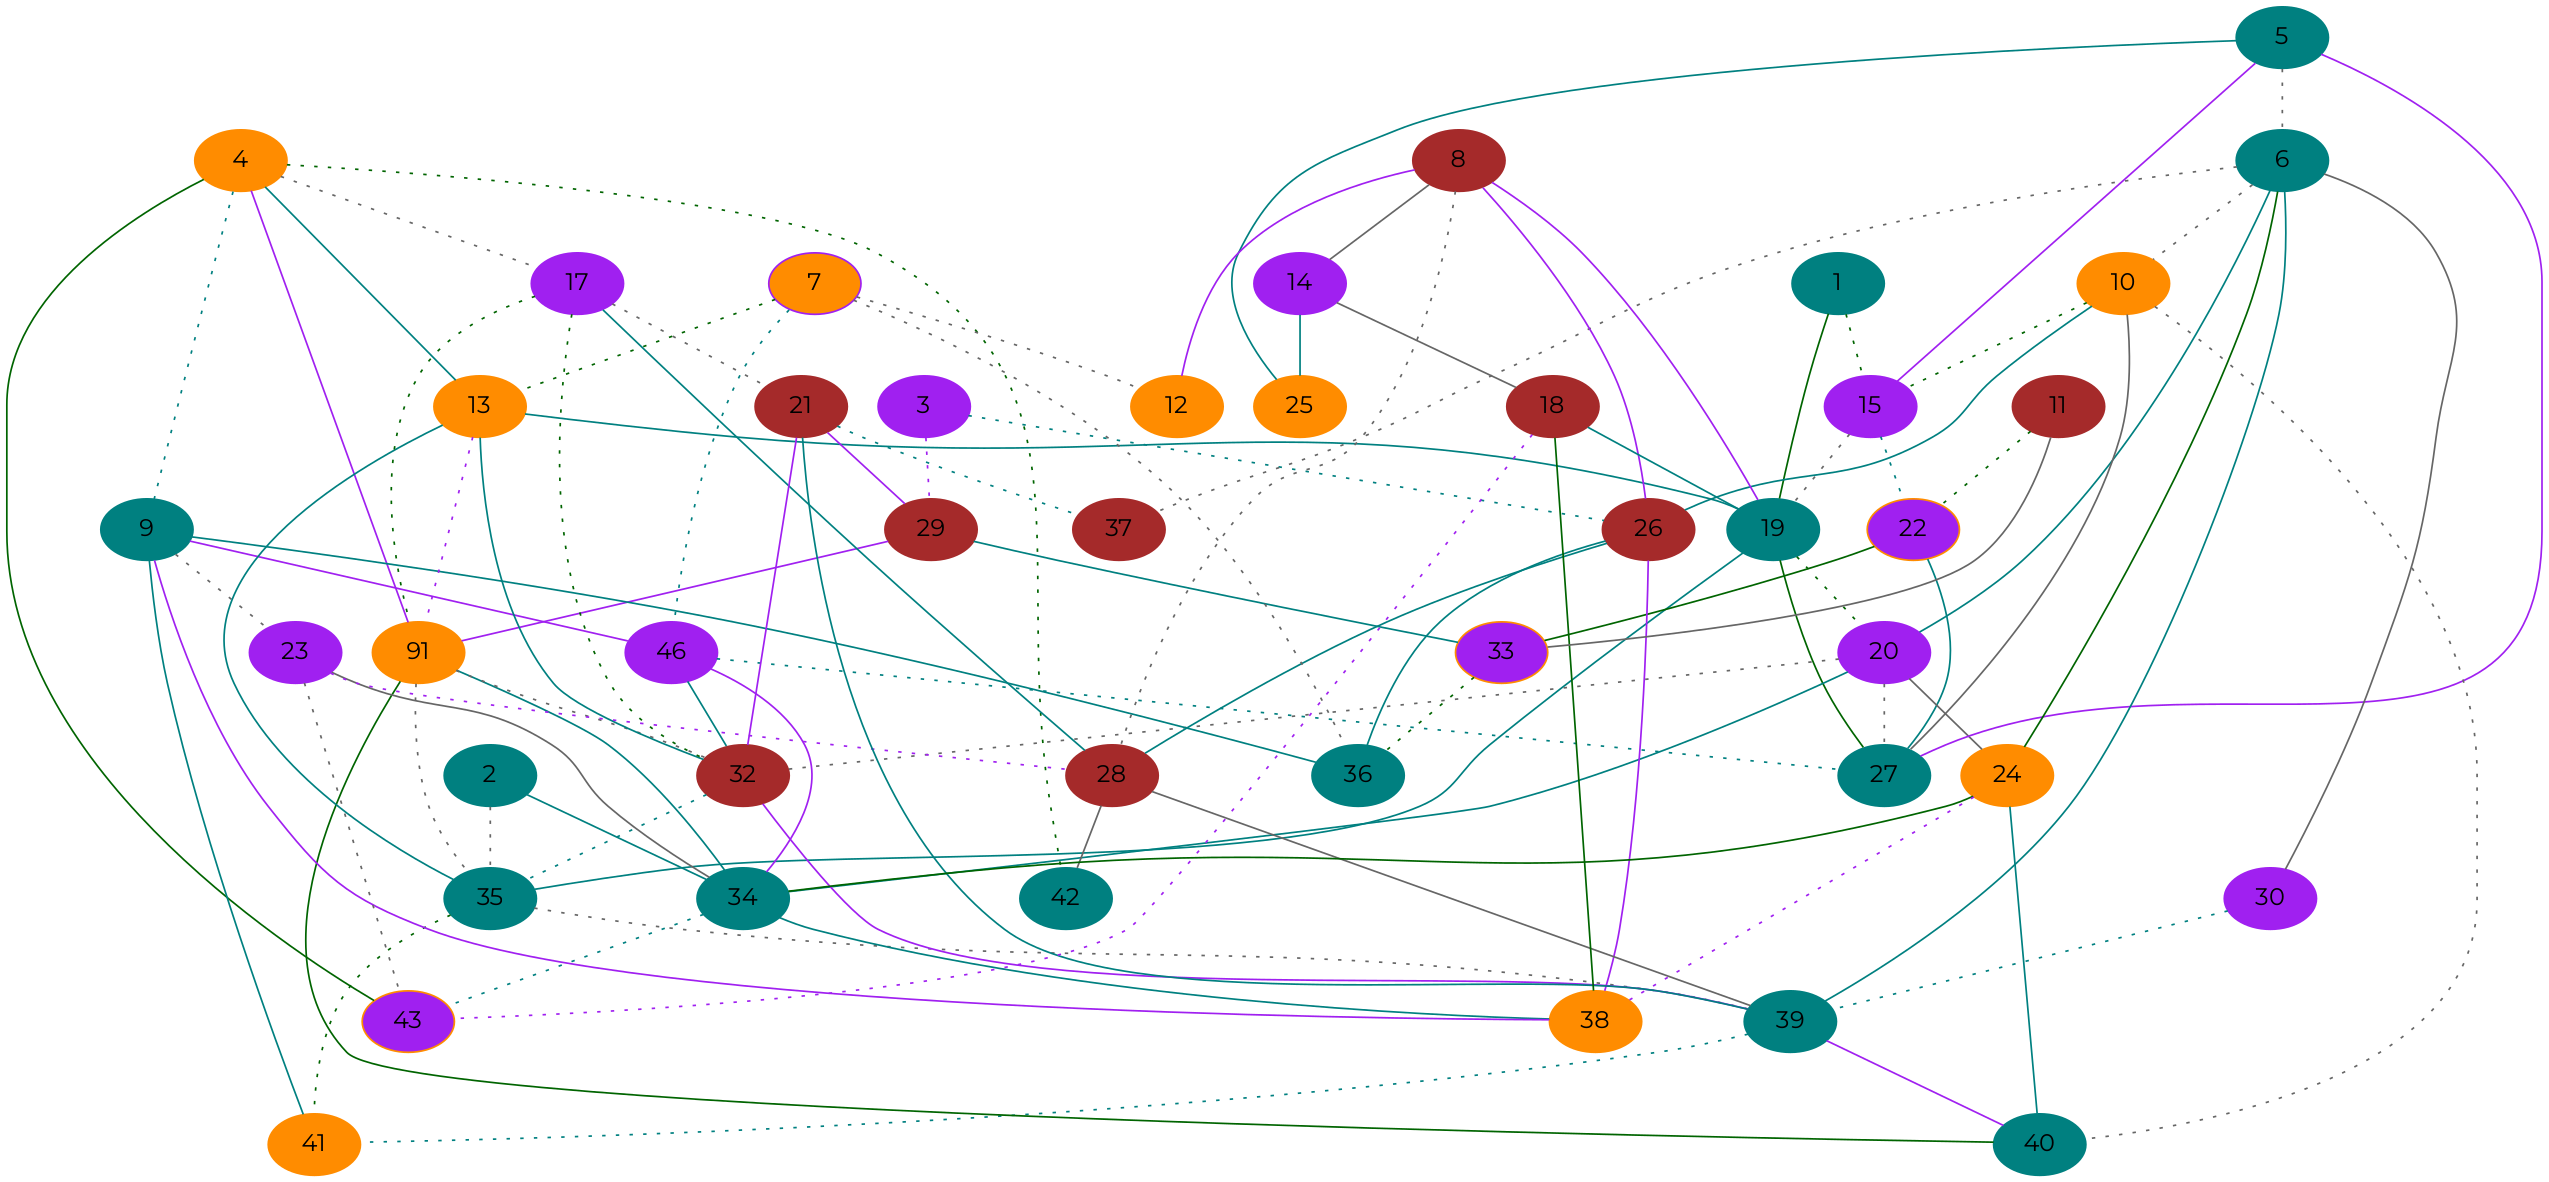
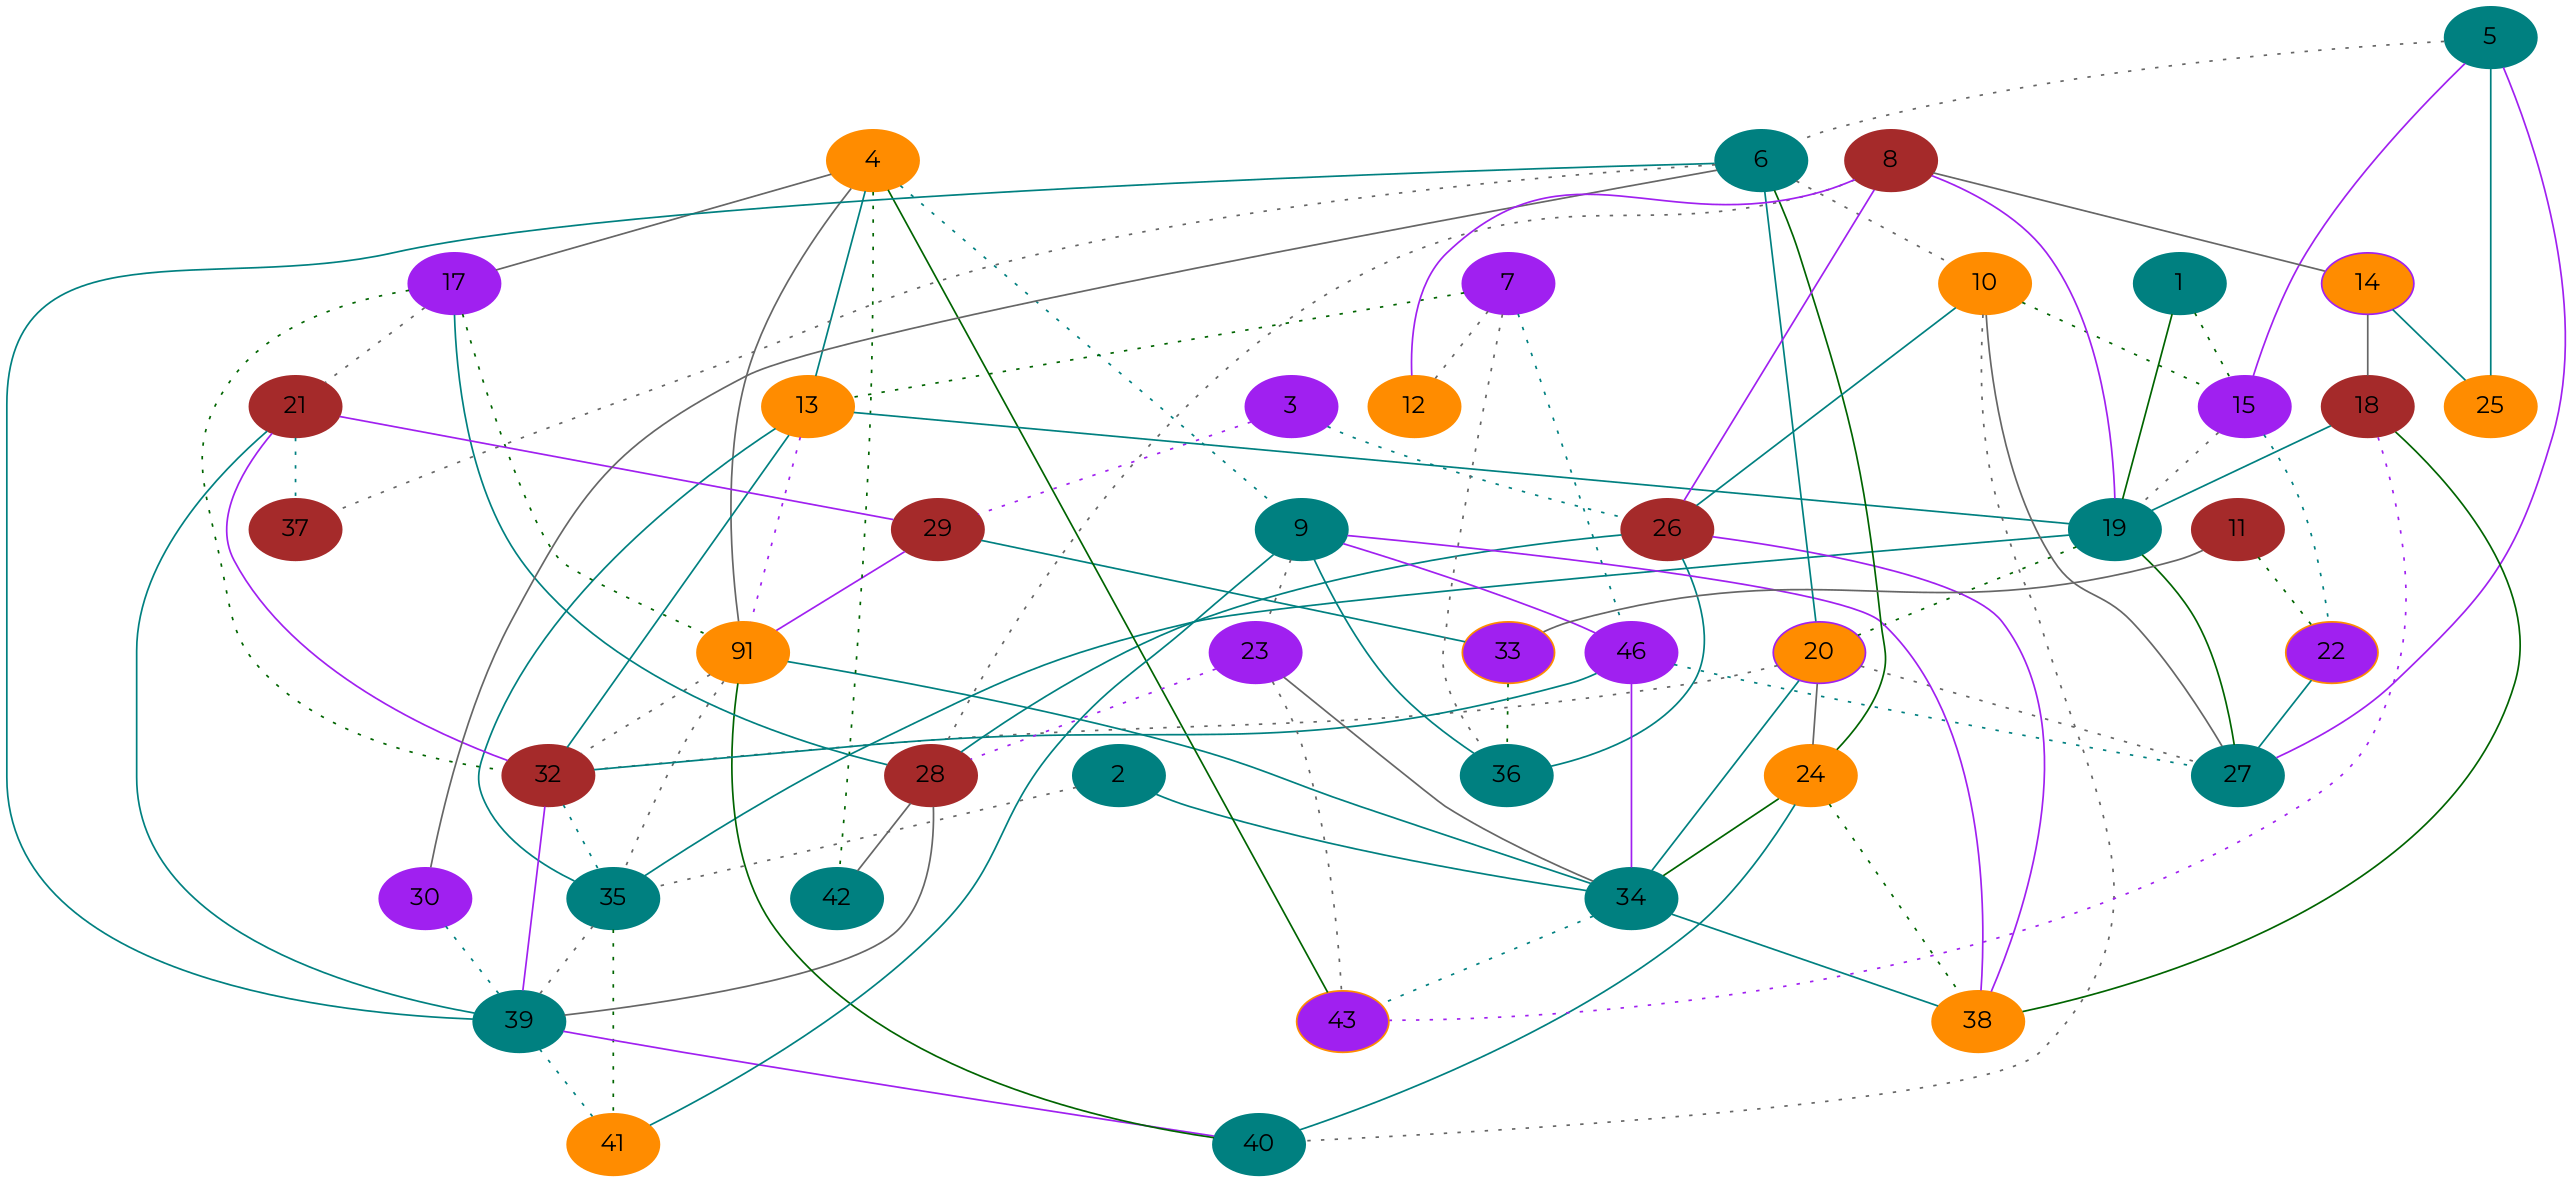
(409, 222) -> (630, 232)
(815, 284) -> (1508, 284)
(1300, 284) -> (2368, 284)
(330, 407) -> (743, 391)
(1711, 597) -> none
(1884, 653) -> (1819, 653)
(1802, 899) -> (1895, 899)
